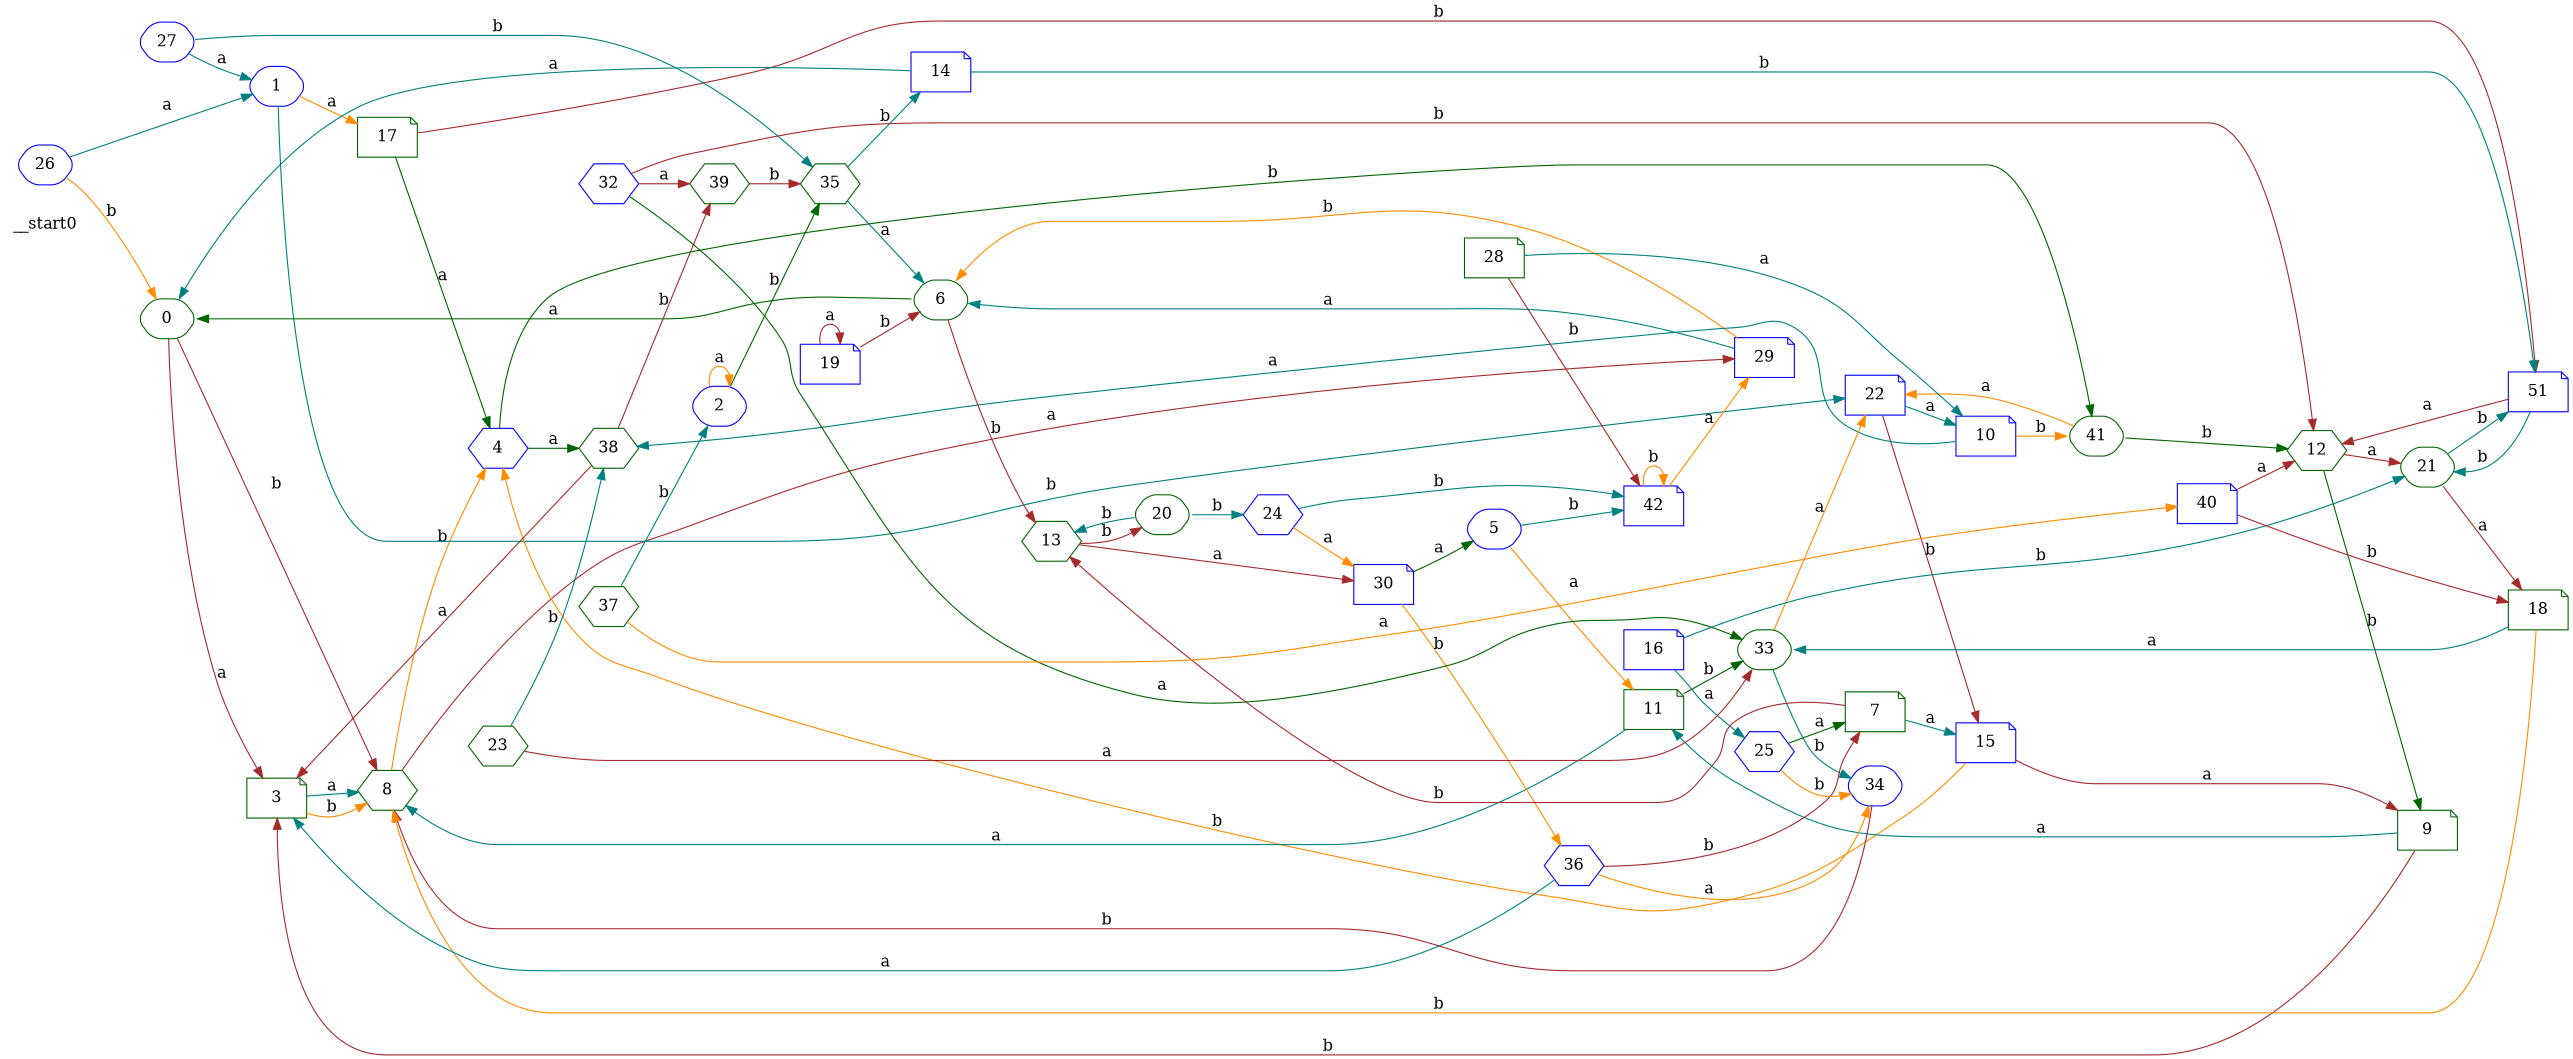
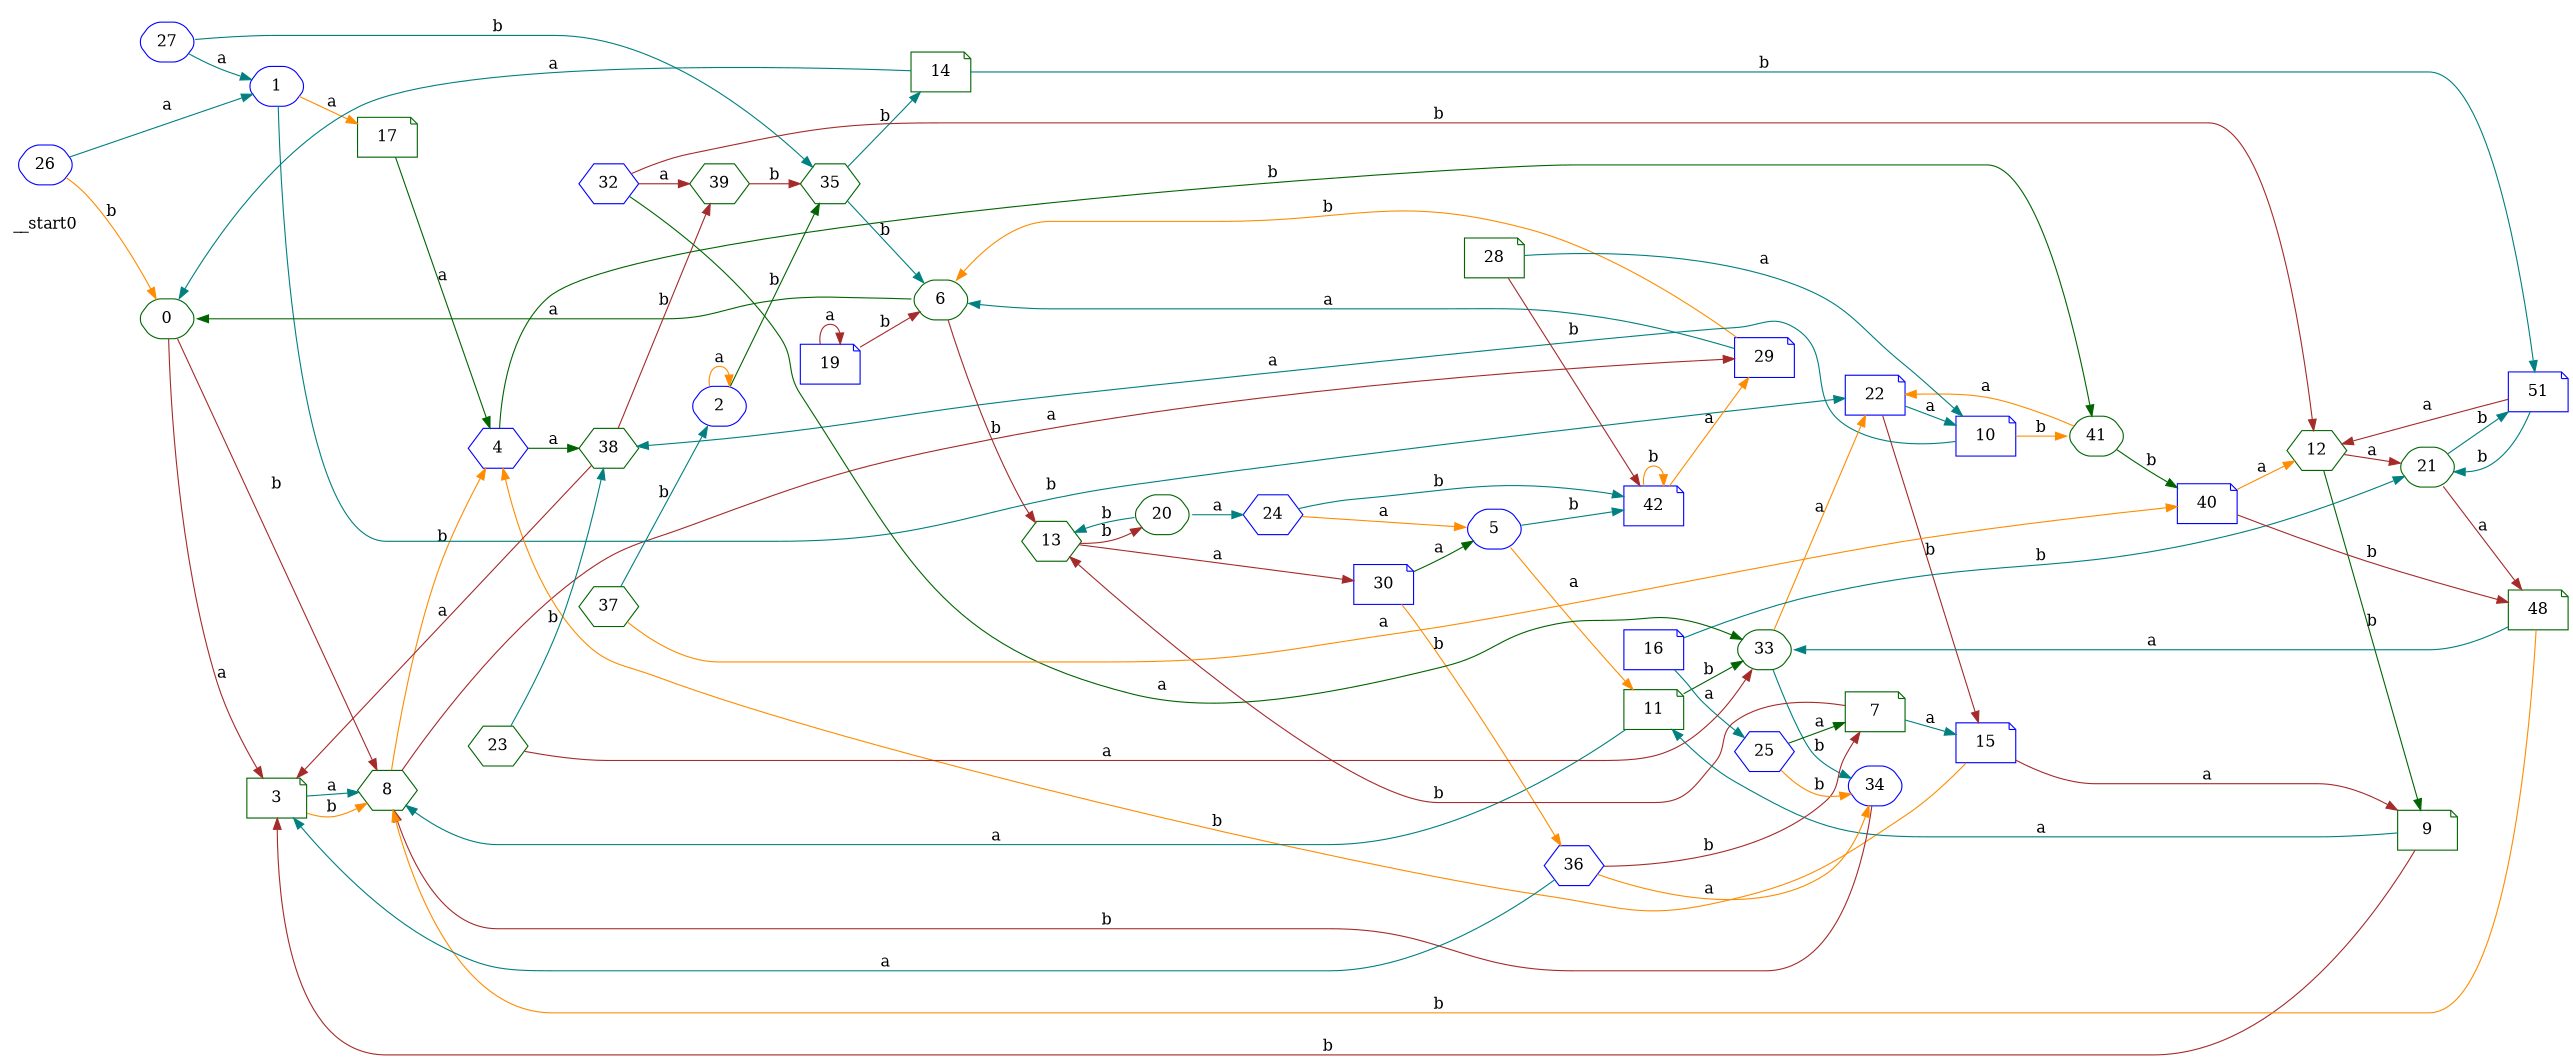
(1601, 21) -> none
(941, 72) -> (941, 72)
(886, 231) -> (886, 231)
(2201, 443) -> (2142, 466)
(2261, 478) -> (2261, 478)
(1218, 506) -> (1218, 506)
(1319, 544) -> (1378, 522)
(2538, 610) -> (2538, 610)
